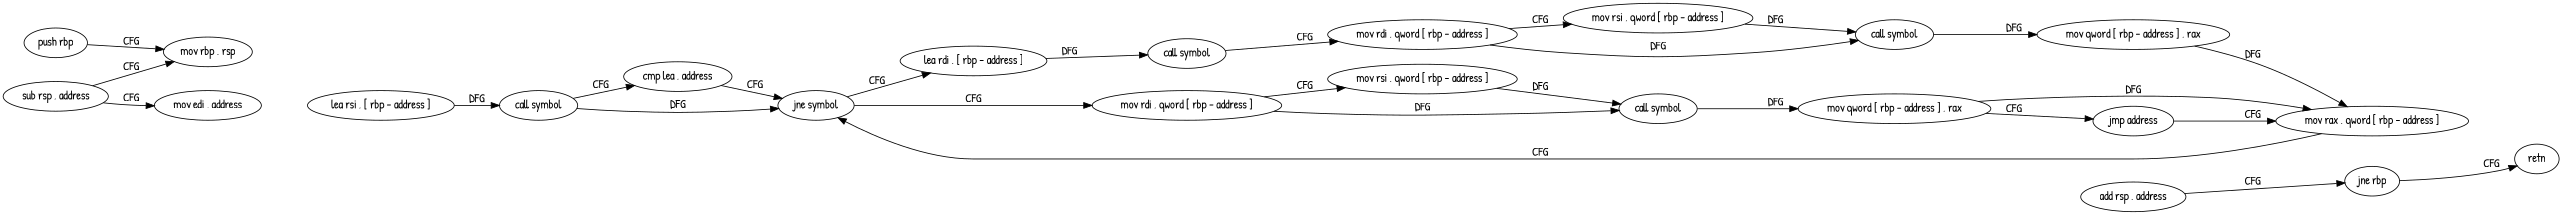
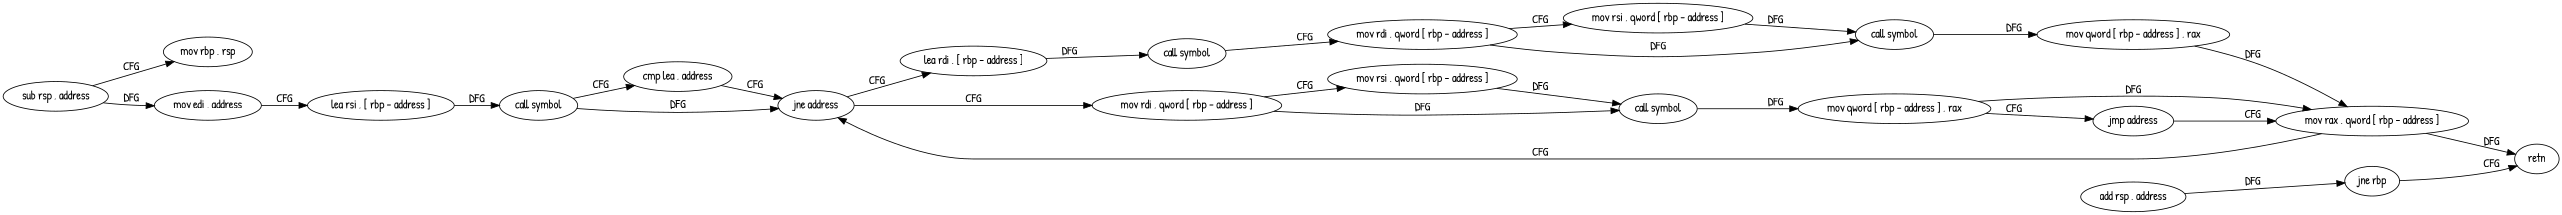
(56, 43) -> none
(131, 98) -> (131, 98)
none -> (280, 105)
(816, 105) -> (816, 105)
none -> (2467, 143)
(2253, 182) -> (2253, 182)
